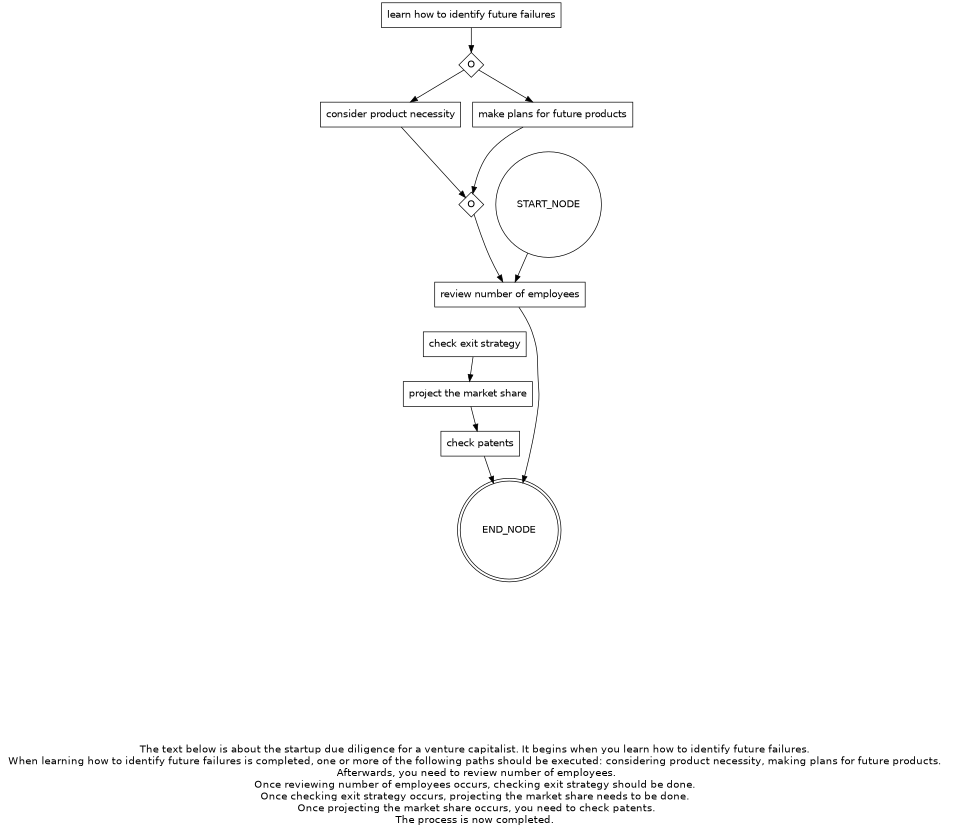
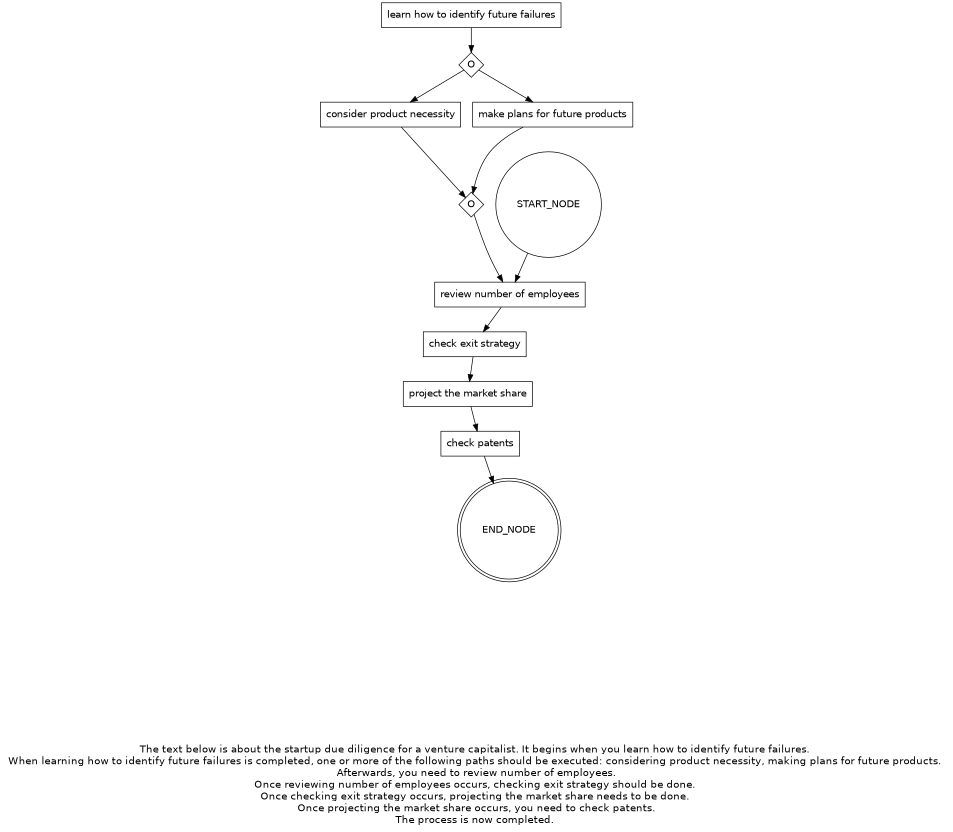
(539, 390) -> (494, 317)
